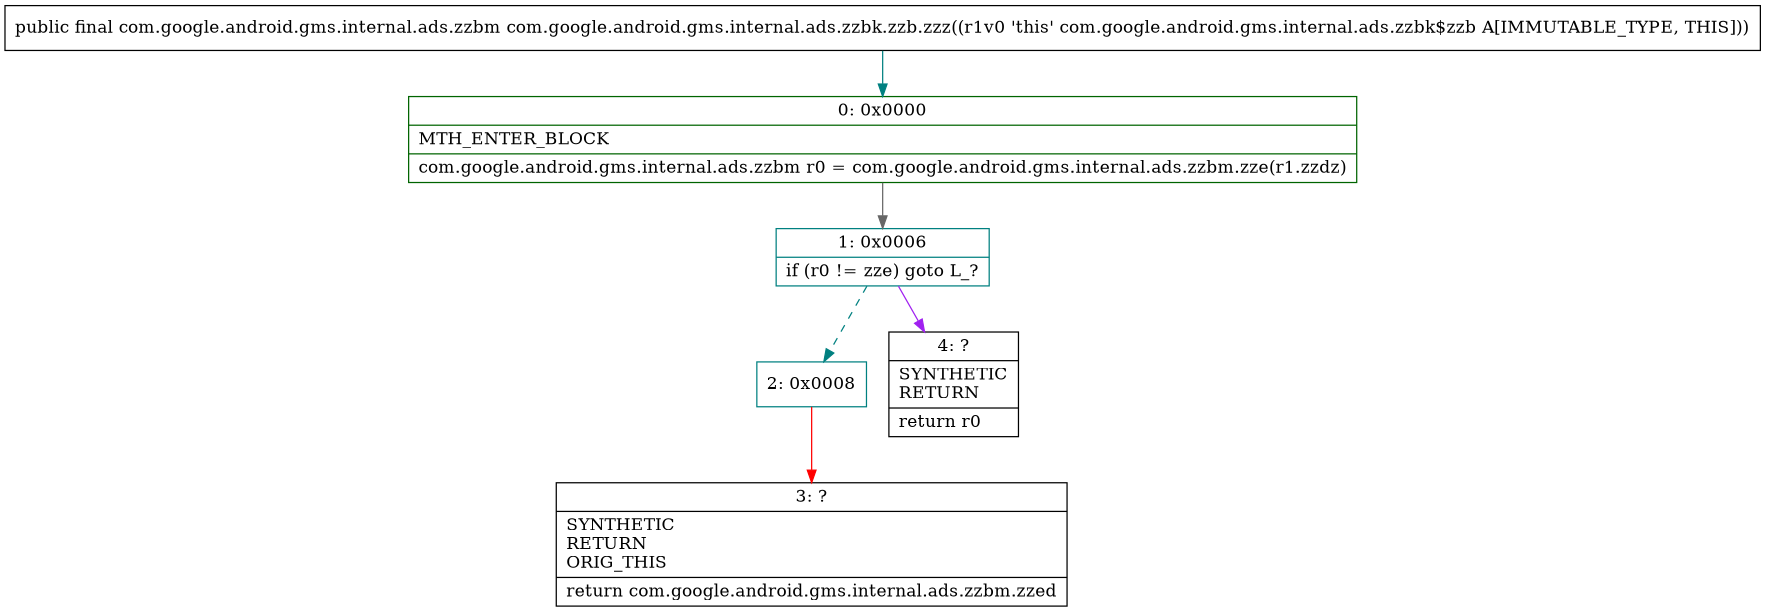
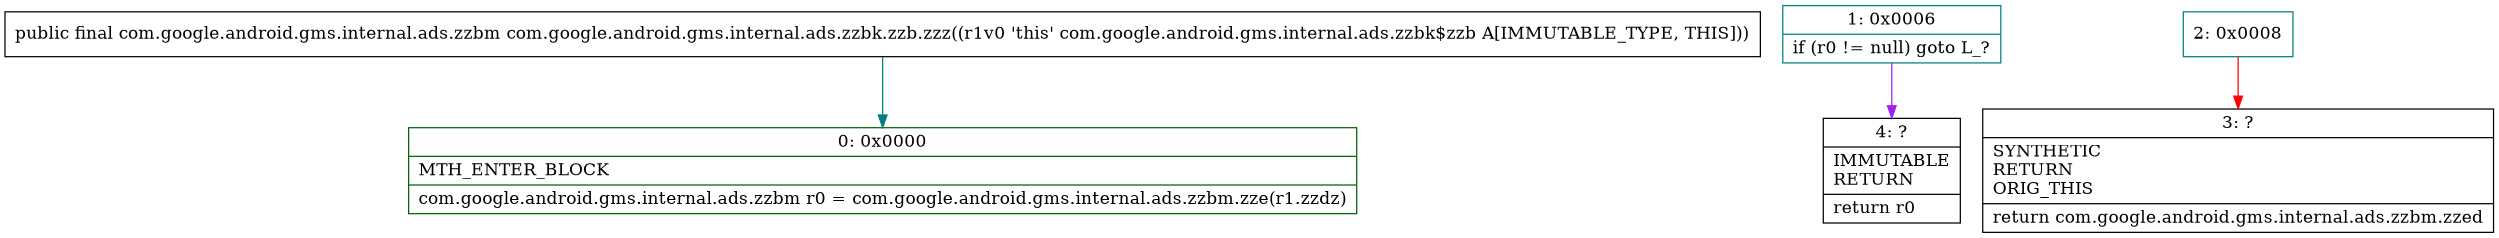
(883, 199) -> none
(883, 271) -> (1892, 48)
(849, 318) -> none
(954, 374) -> (1892, 161)
